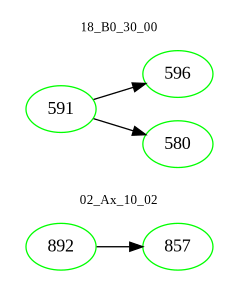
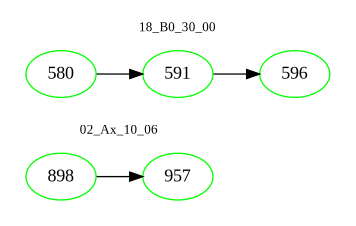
(113, 125) -> (113, 74)
(119, 201) -> (119, 131)
(61, 247) -> (61, 177)
(178, 247) -> (178, 177)
